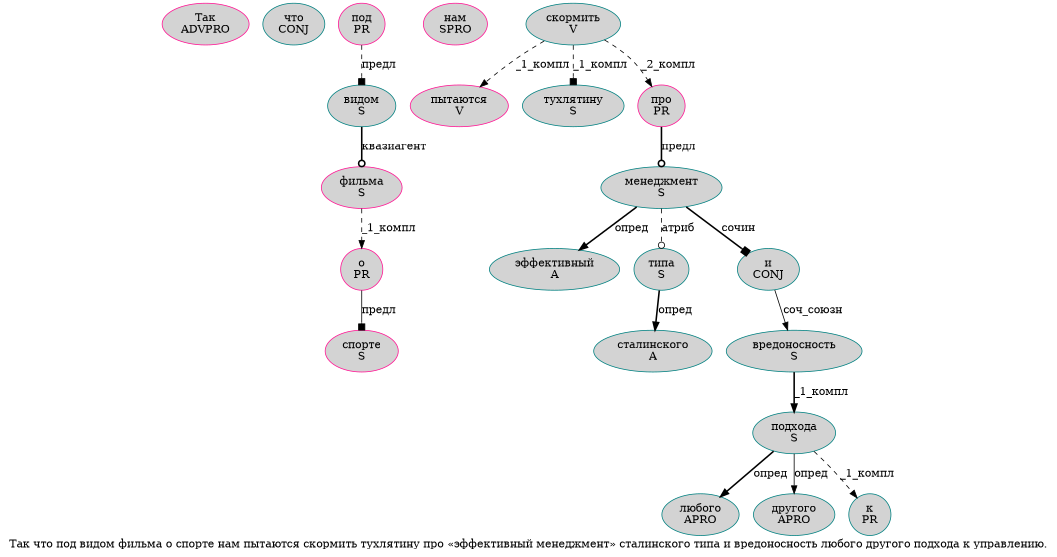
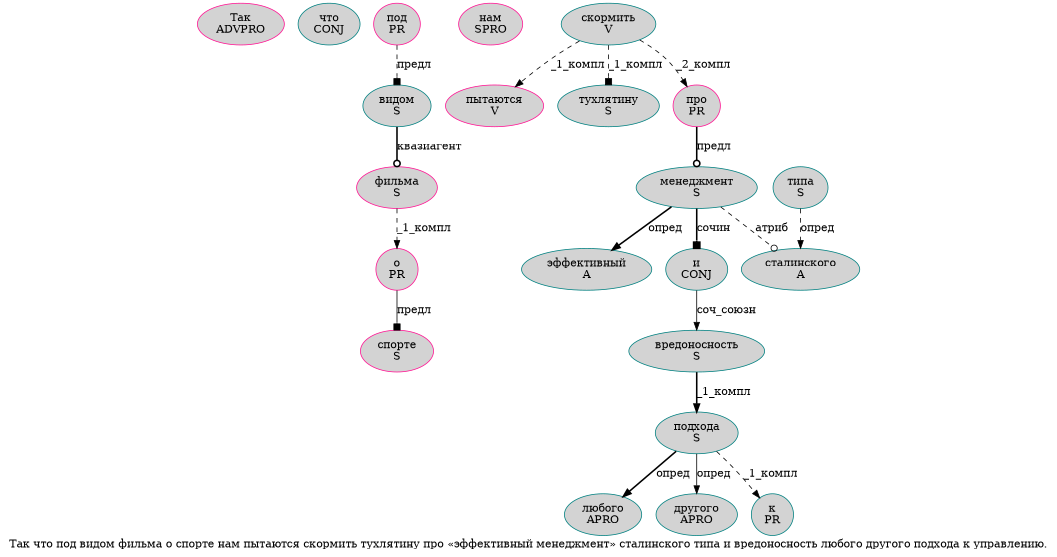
(661, 225) -> (746, 227)
(658, 306) -> (801, 224)
